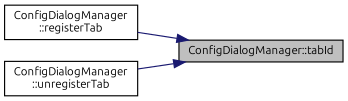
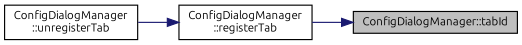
(156, 66) -> (153, 22)
